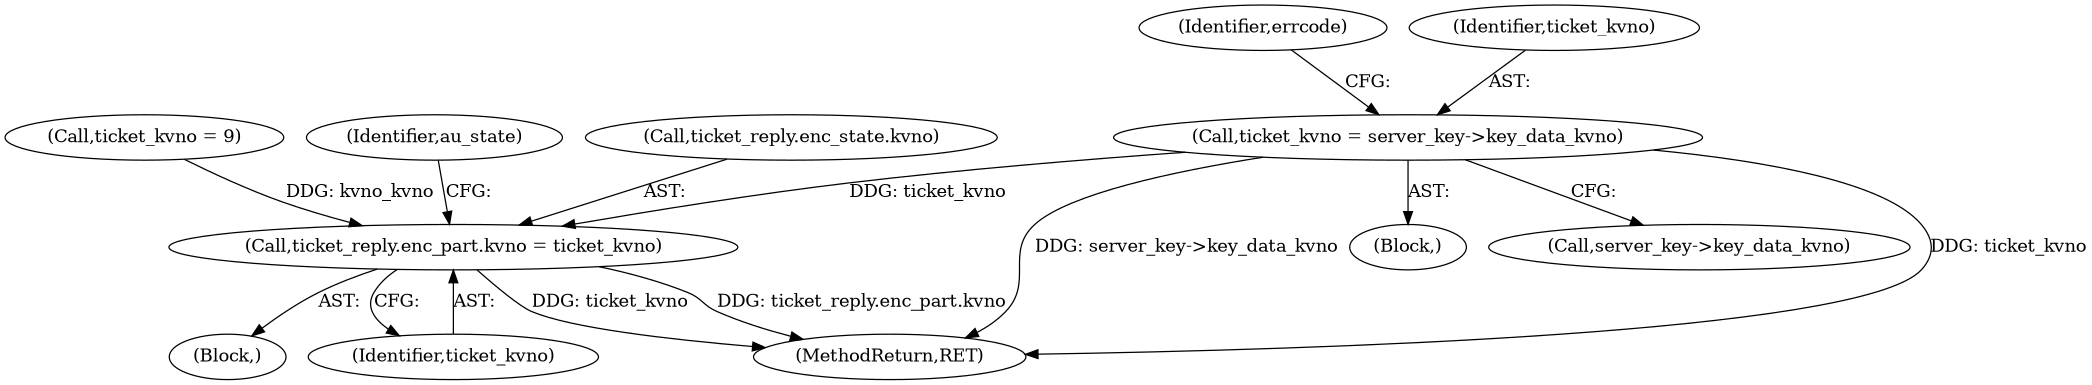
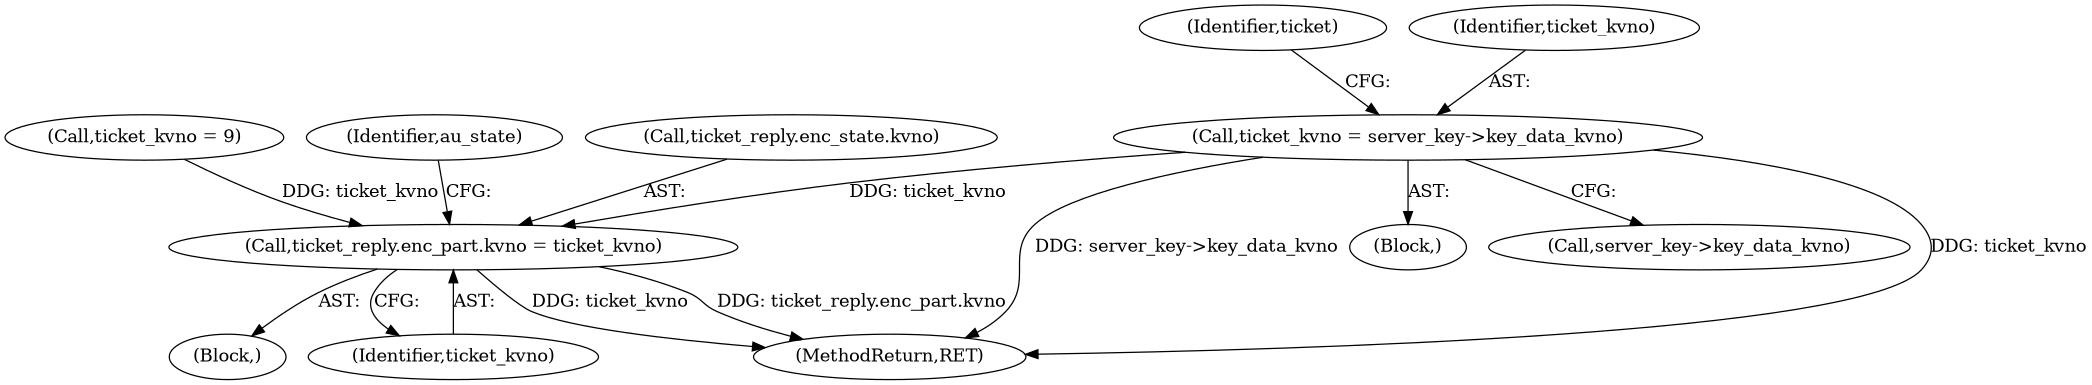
(1263, 28) -> (1263, 28)
(360, 192) -> (360, 192)
